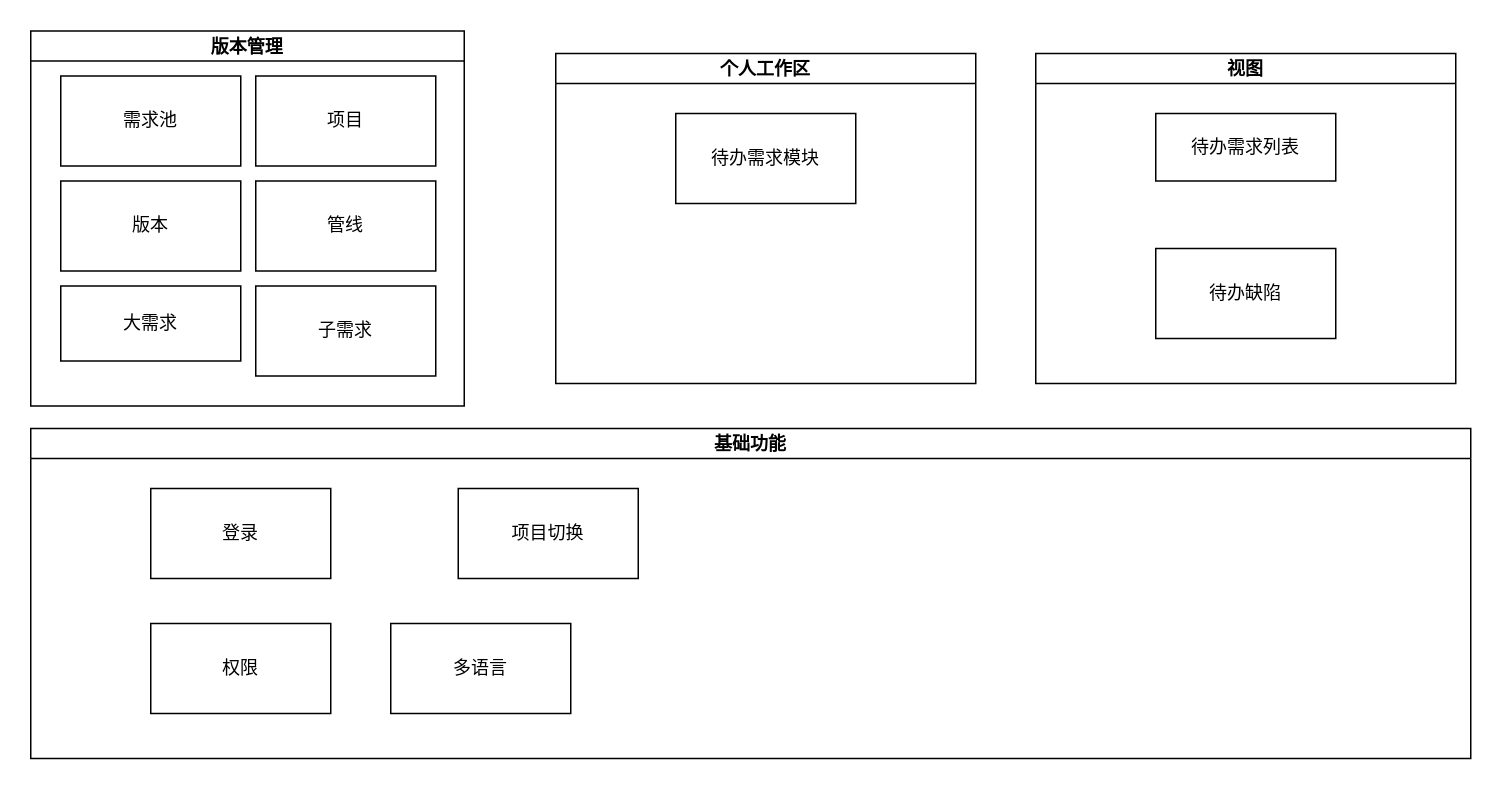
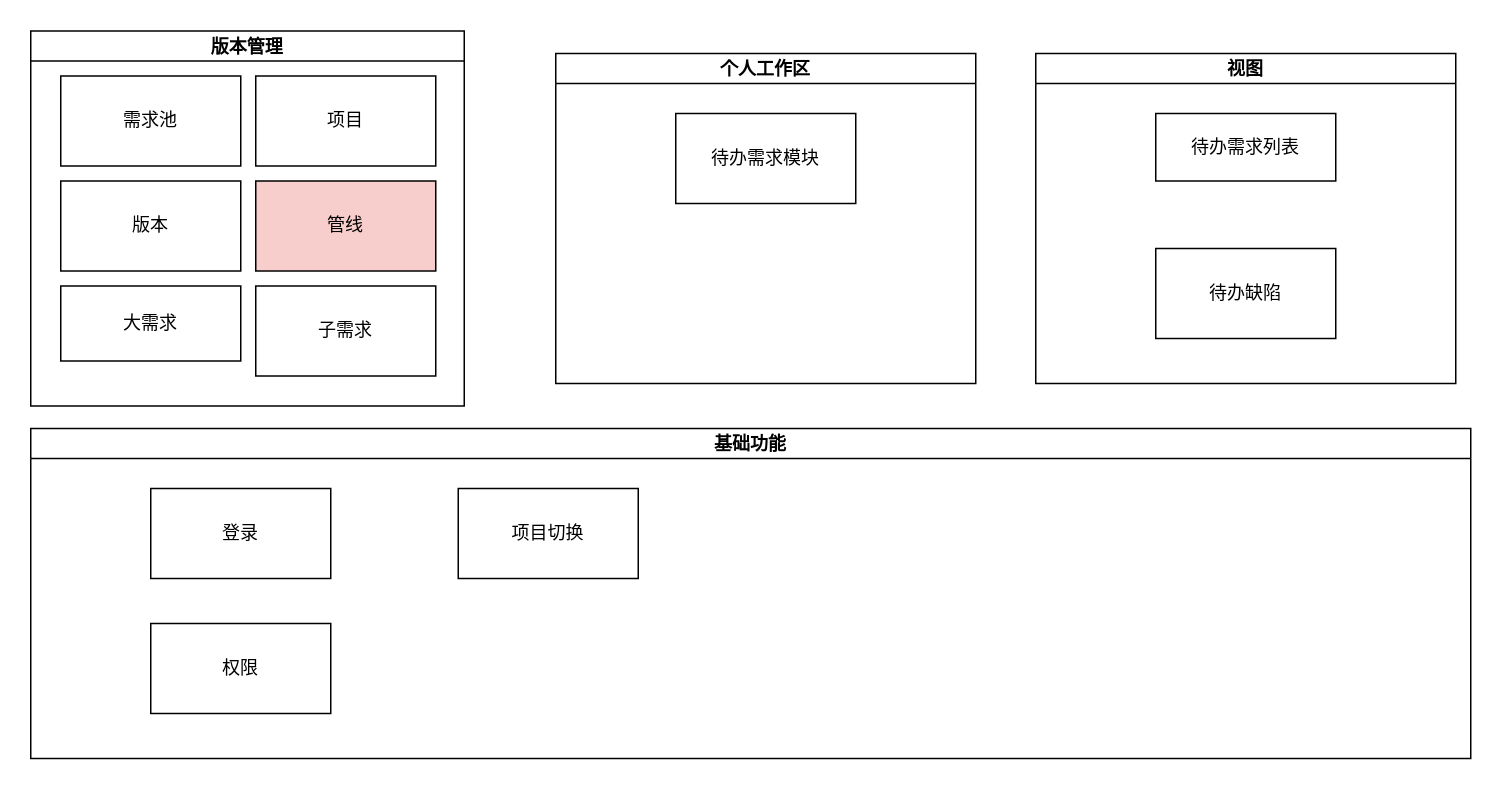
(346, 226) -> (346, 226)
(481, 668) -> none
